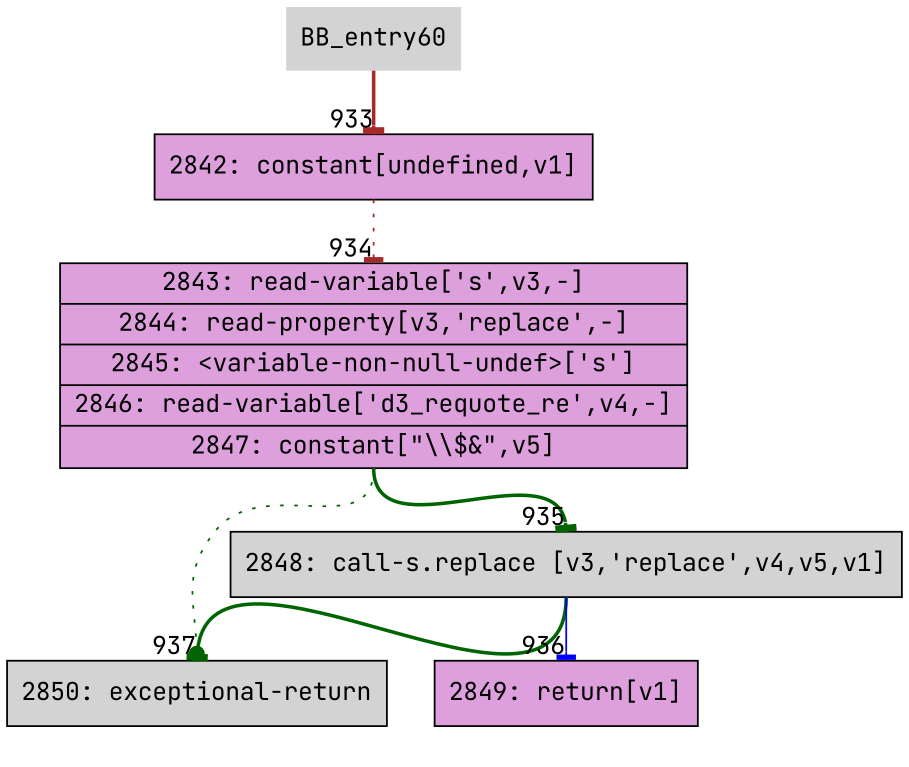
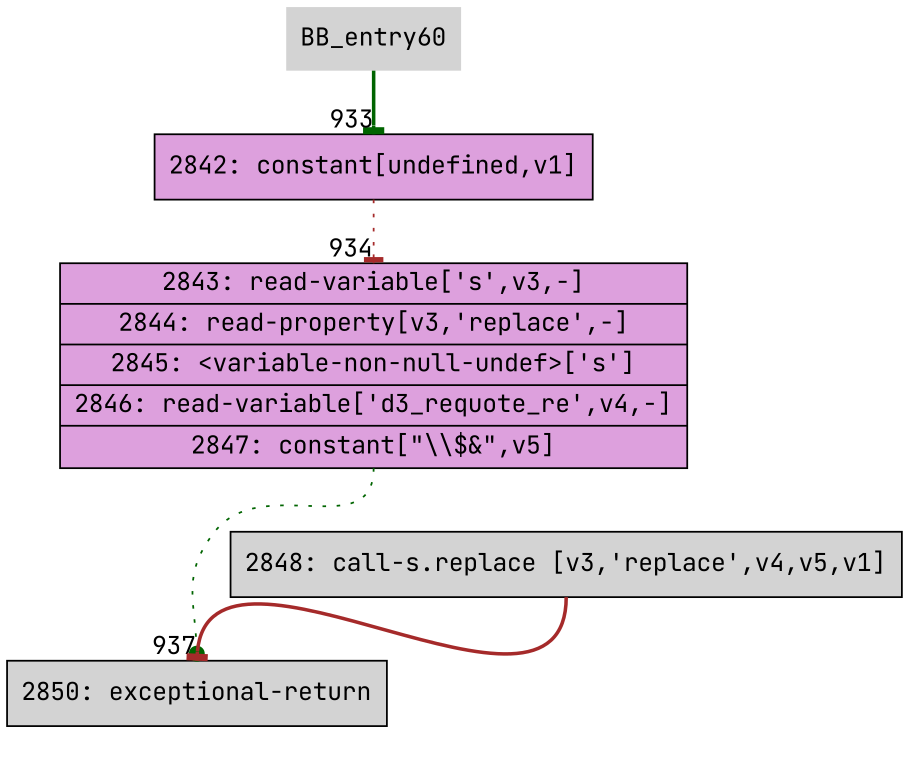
(374, 98) -> (374, 98)
(465, 501) -> none
(386, 630) -> (386, 630)
(566, 693) -> none
